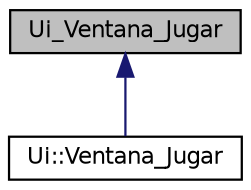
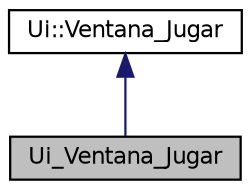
(125, 107) -> (125, 107)
